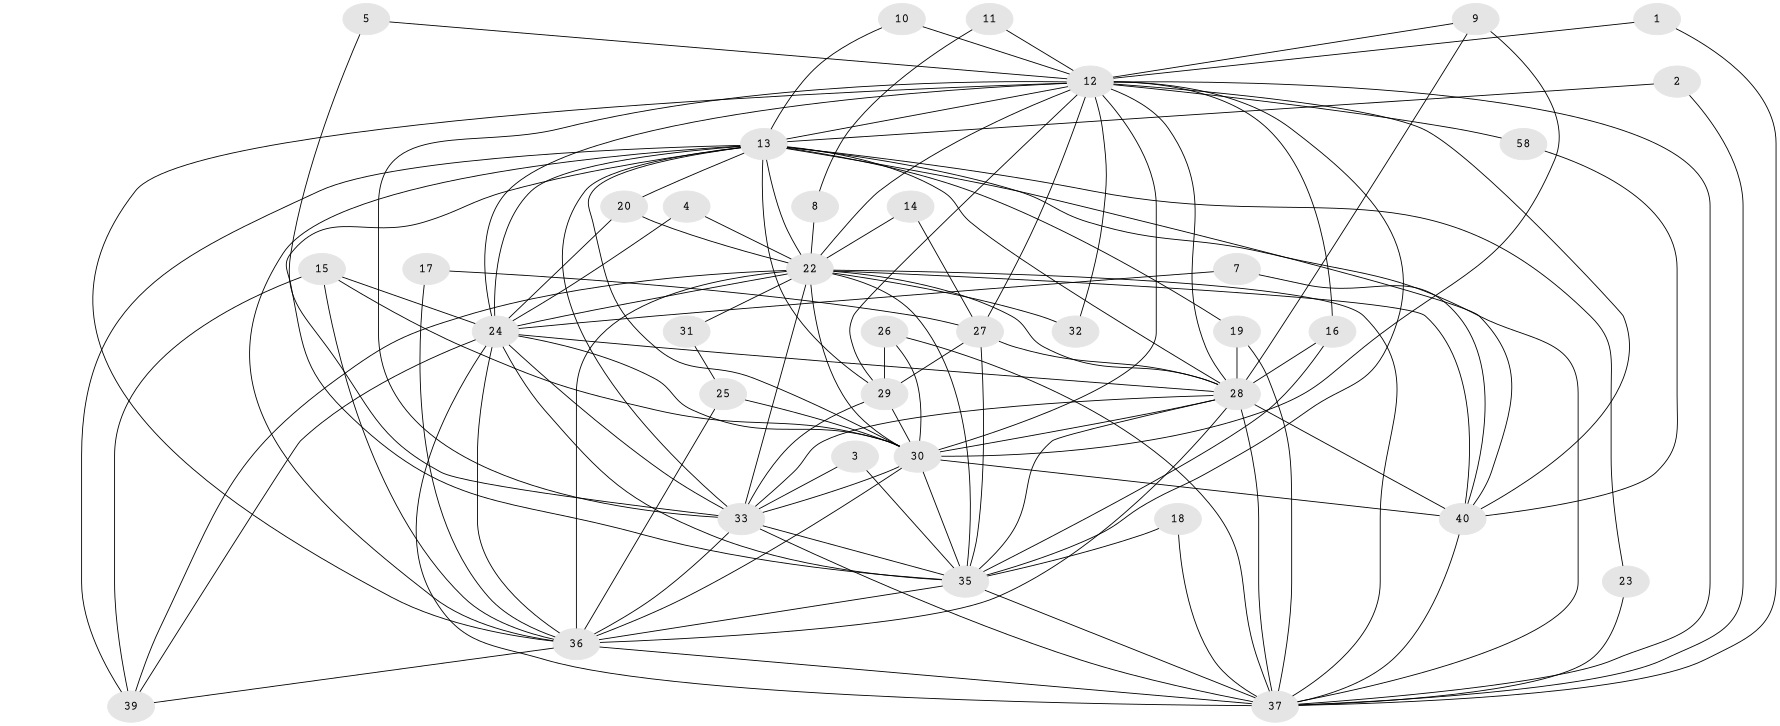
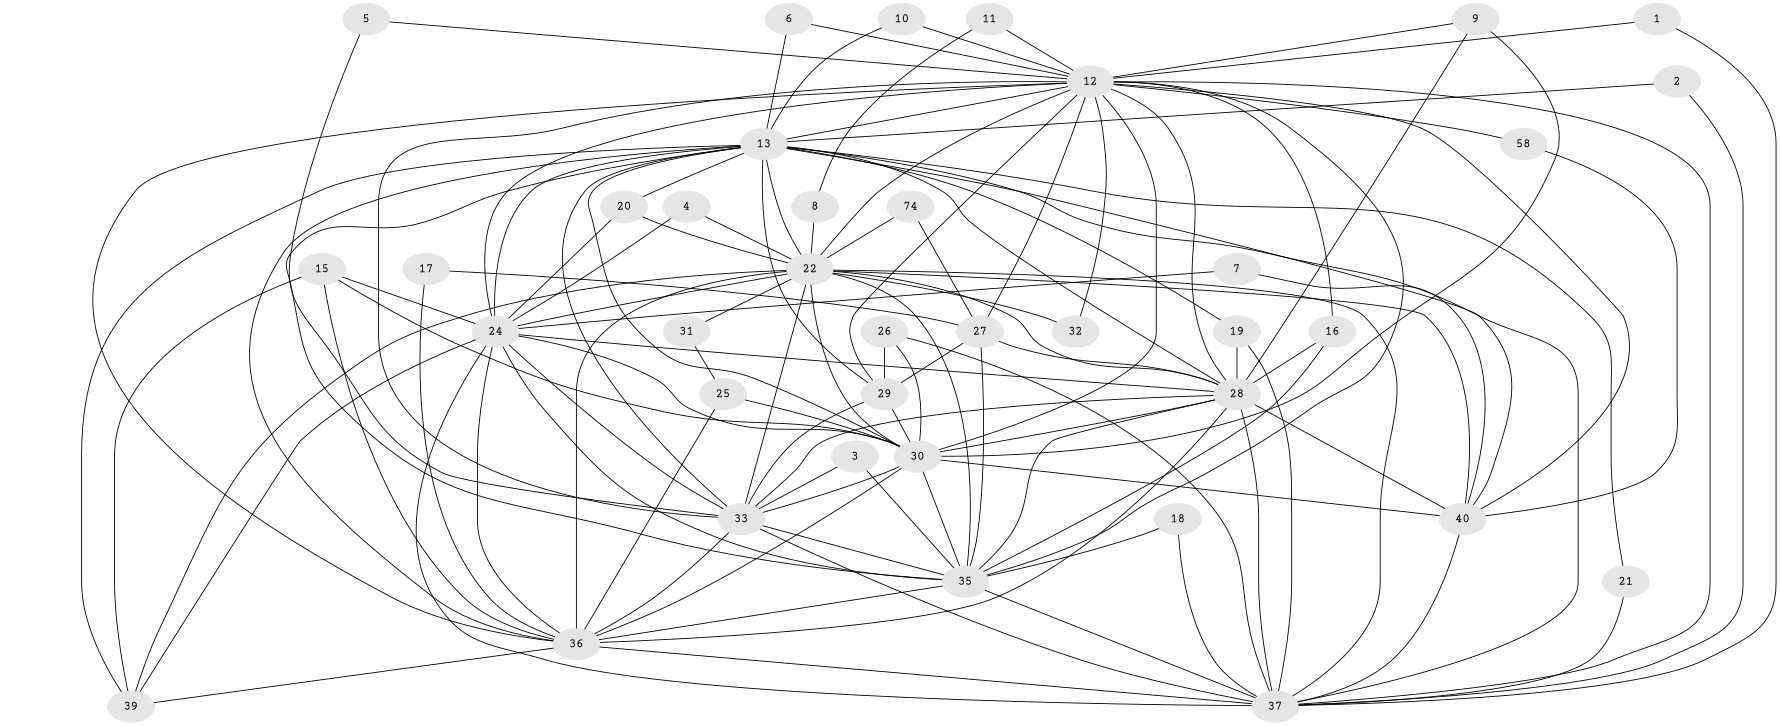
none -> (789, 19)
(911, 207) -> (911, 207)
(1626, 582) -> (1626, 582)
